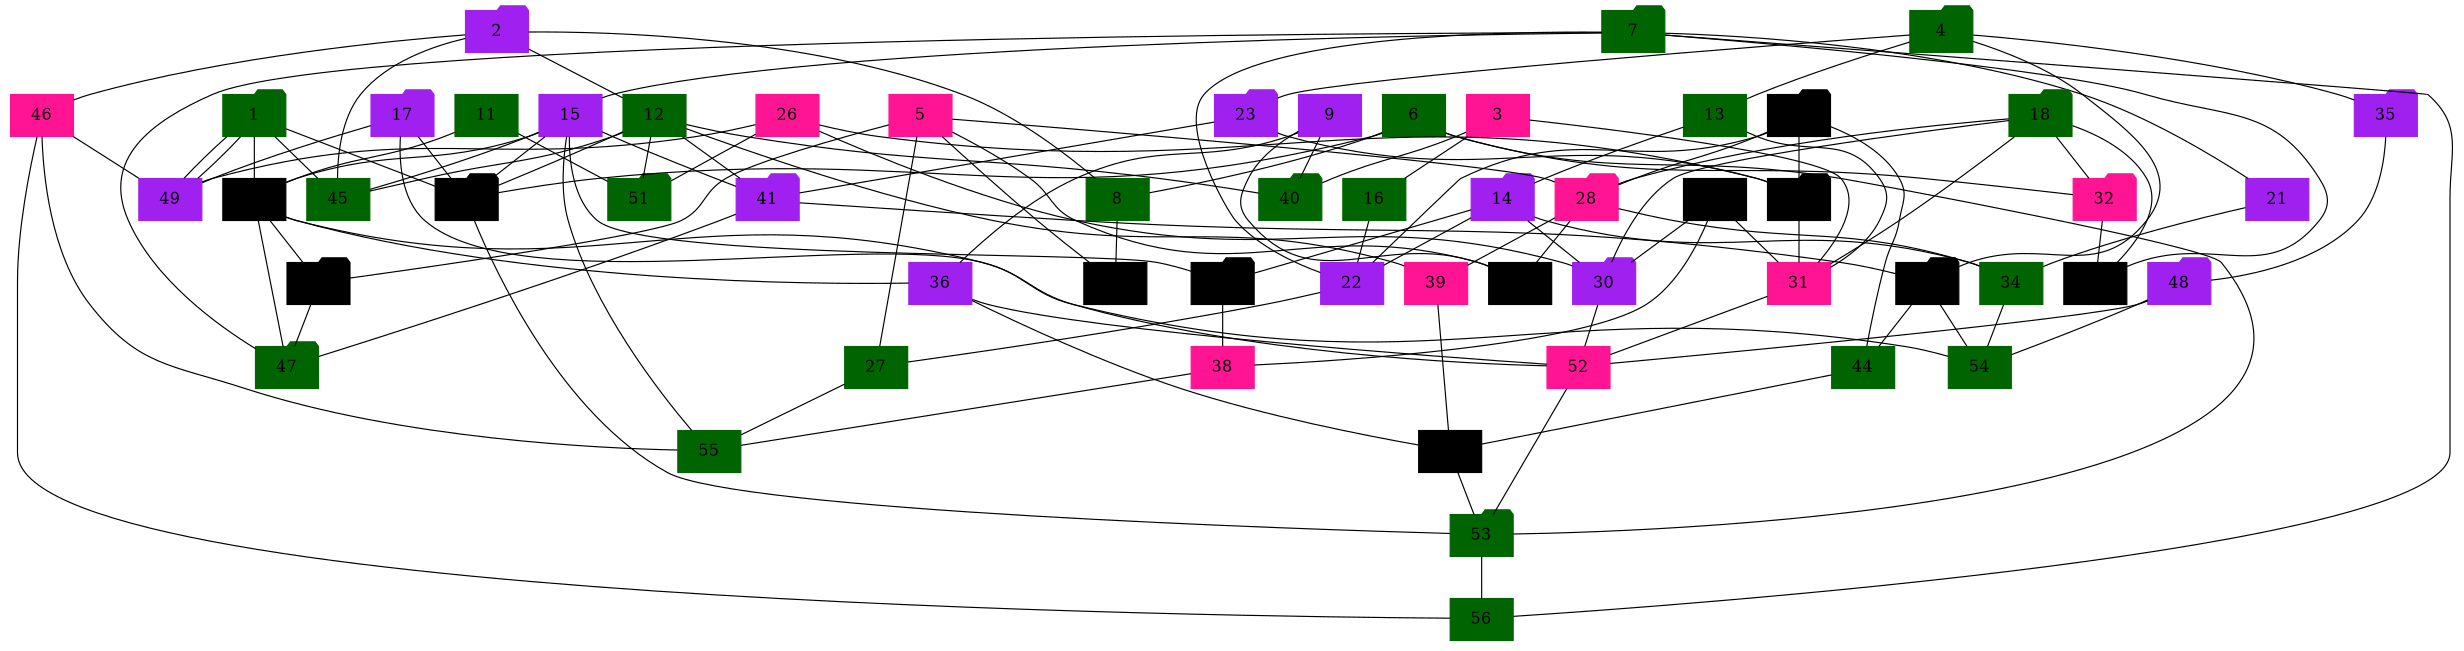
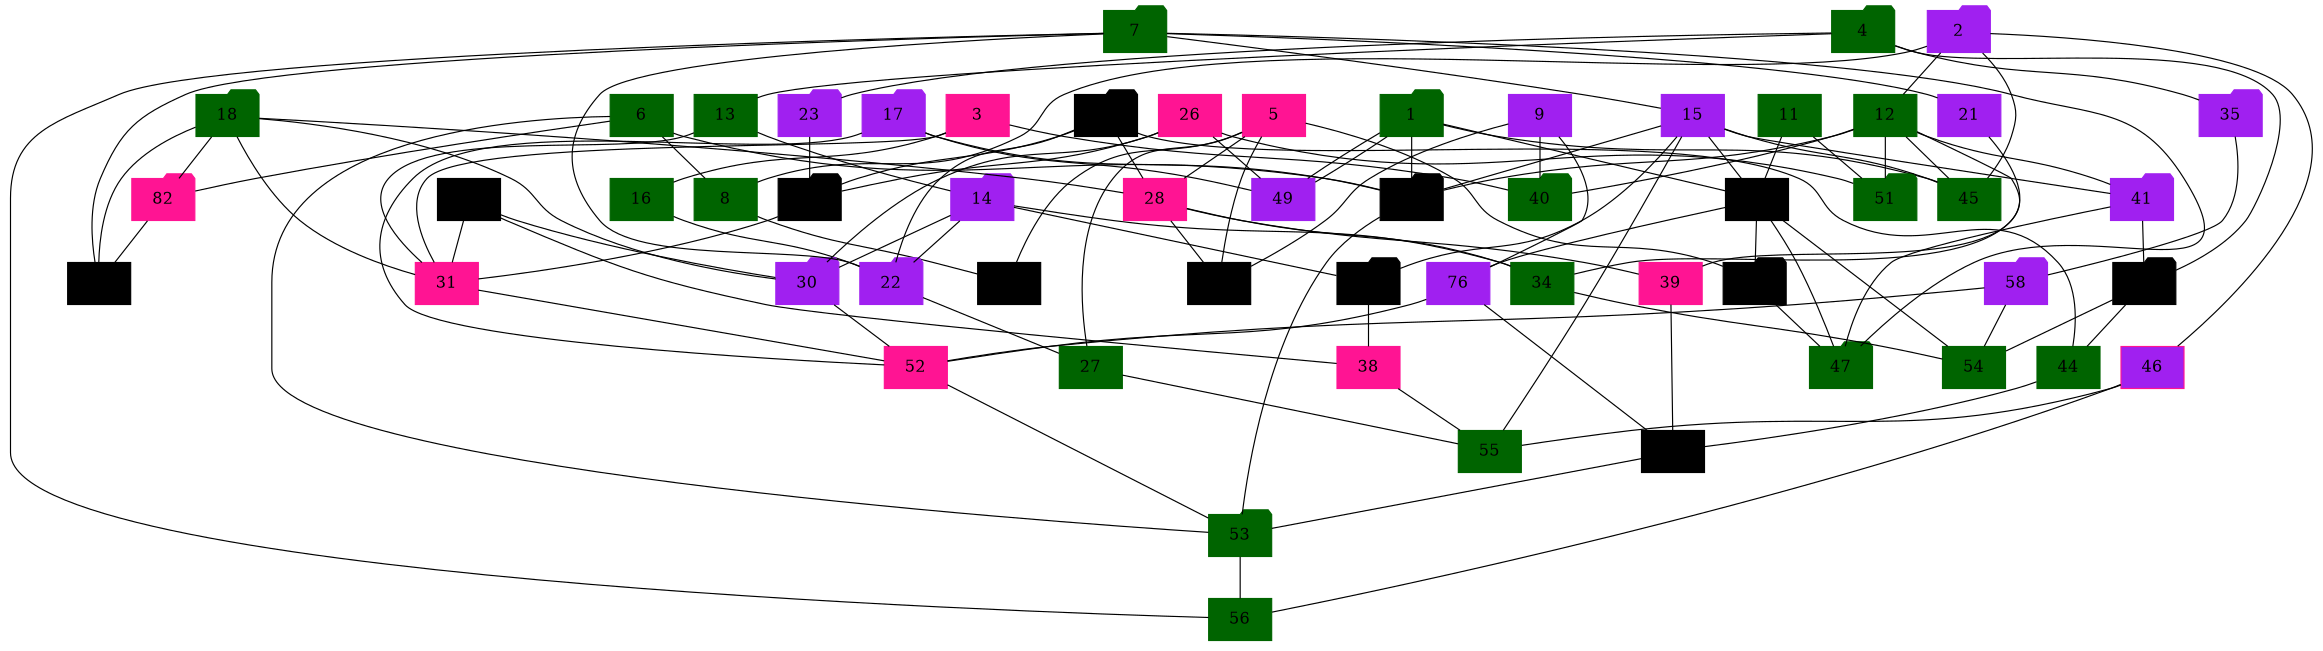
(42, 116) -> (2152, 368)
(1090, 143) -> none
(106, 157) -> none
(1587, 200) -> (1155, 200)
(2105, 200) -> (163, 200)
(940, 284) -> (1458, 284)
(1352, 284) -> (891, 284)
(2179, 284) -> (2016, 284)
